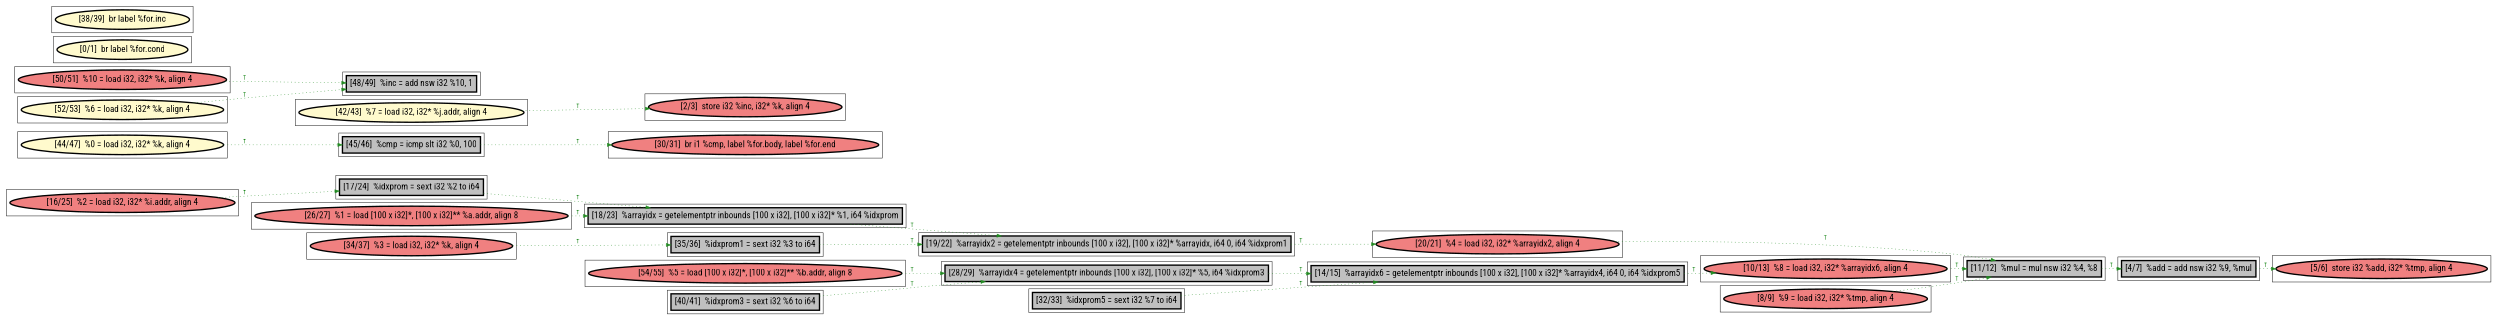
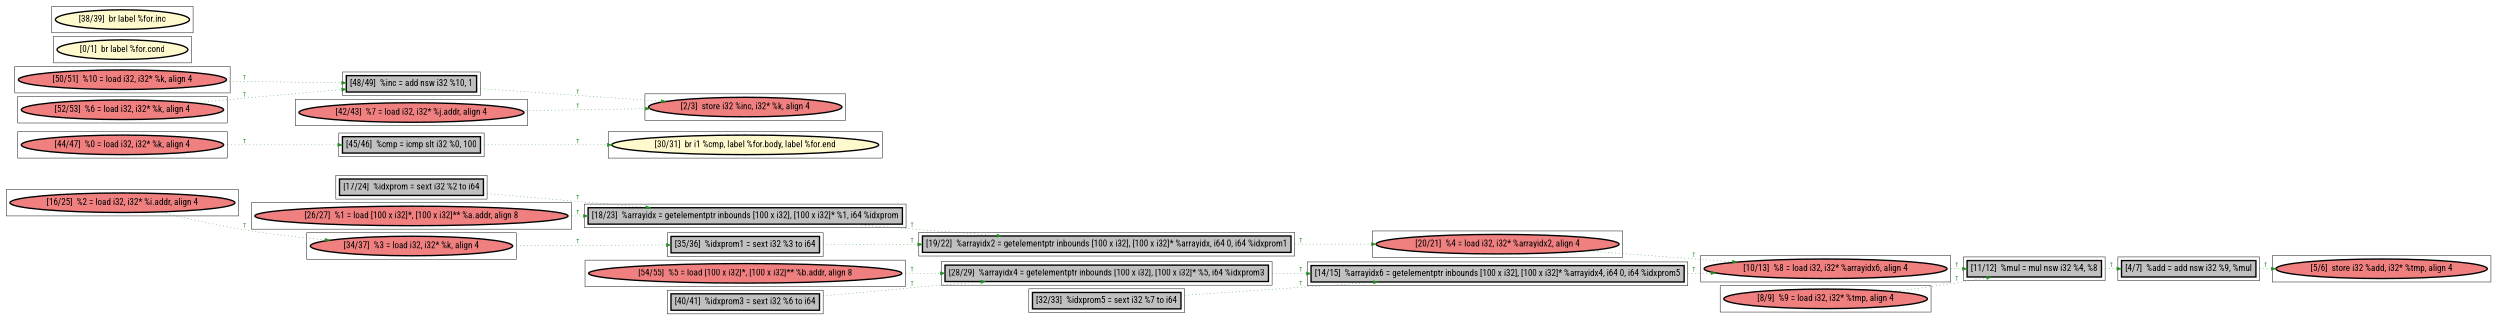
none -> (569, 95)
(122, 110) -> (122, 110)
(411, 113) -> (411, 113)
(122, 145) -> (122, 145)
(745, 145) -> (745, 145)
(276, 194) -> (241, 229)
(1803, 244) -> (1659, 256)
